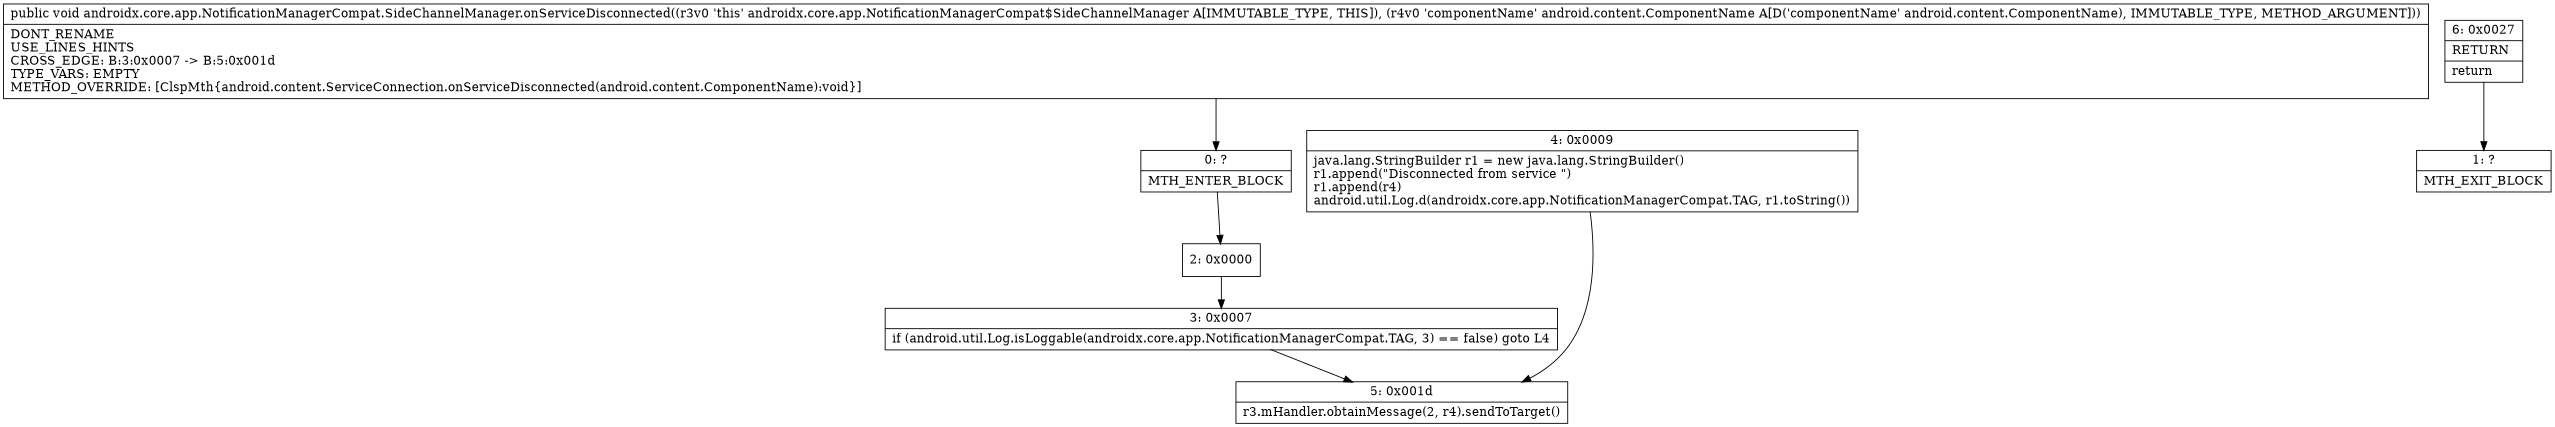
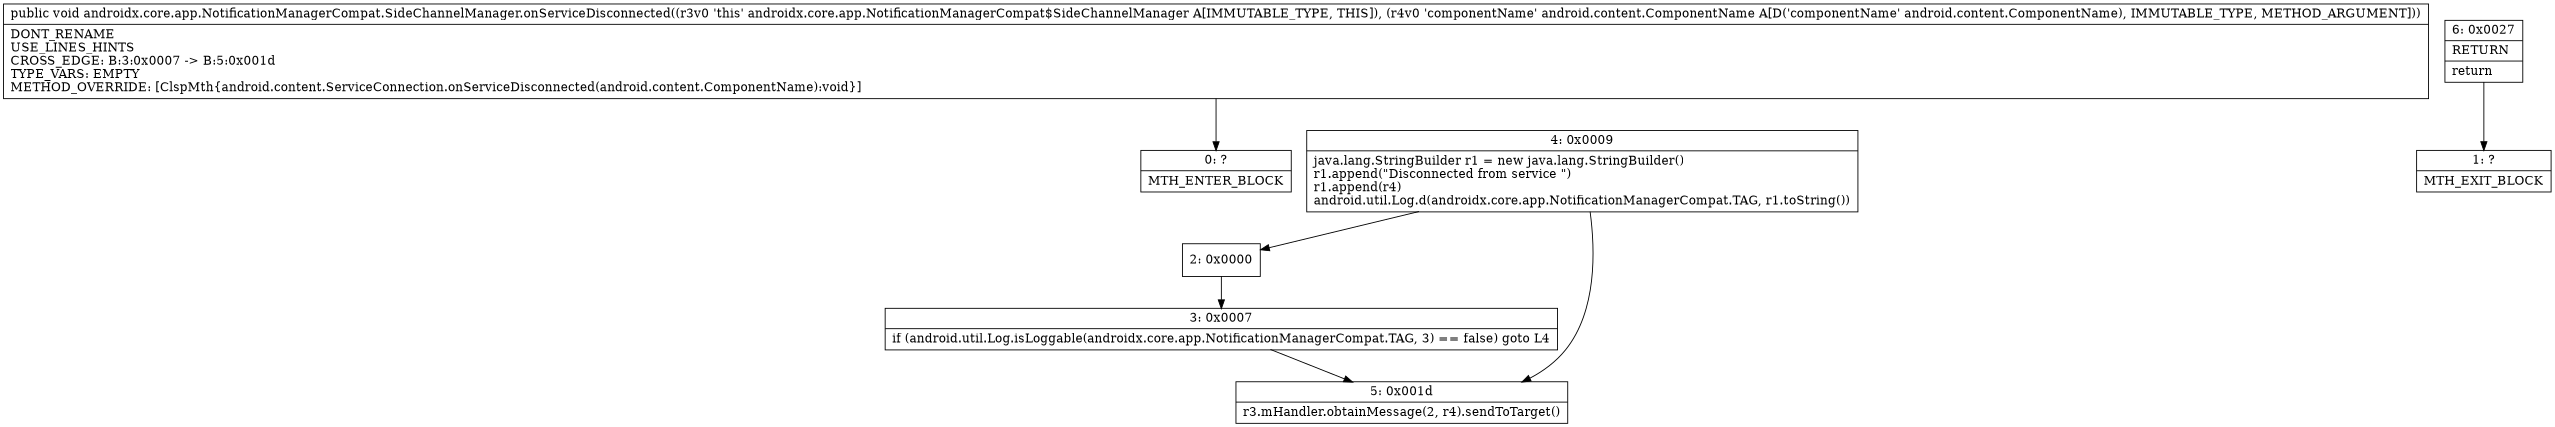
(1219, 214) -> (1344, 230)
